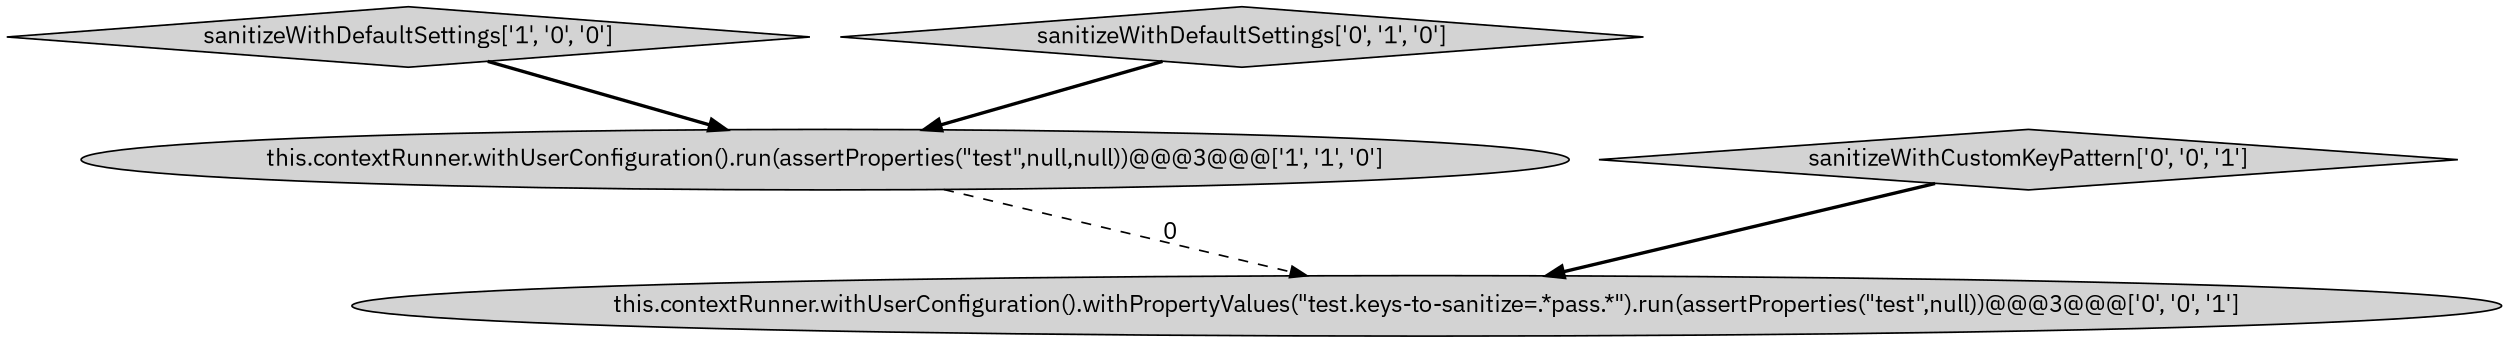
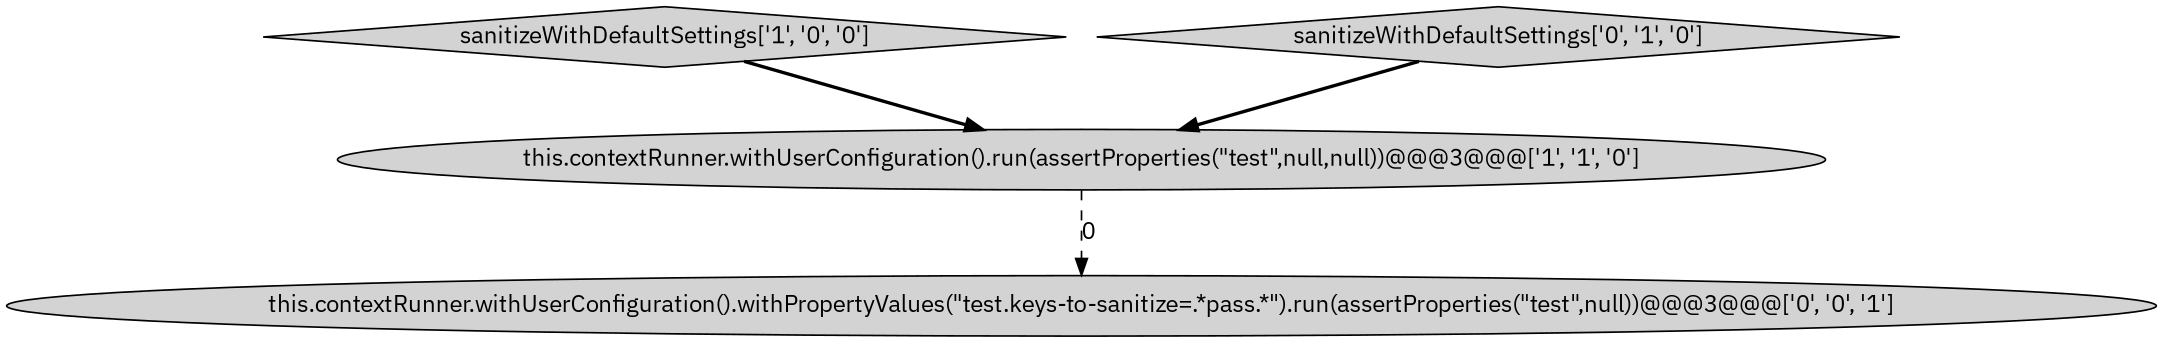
(2028, 160) -> none
